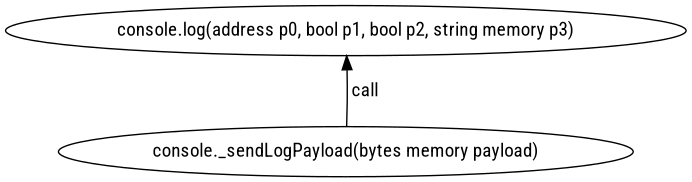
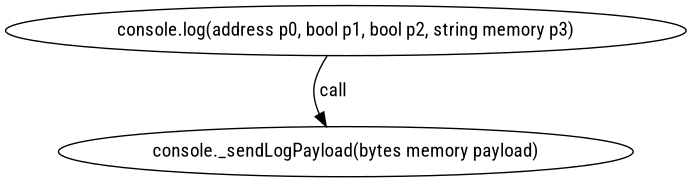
(347, 98) -> (314, 84)
